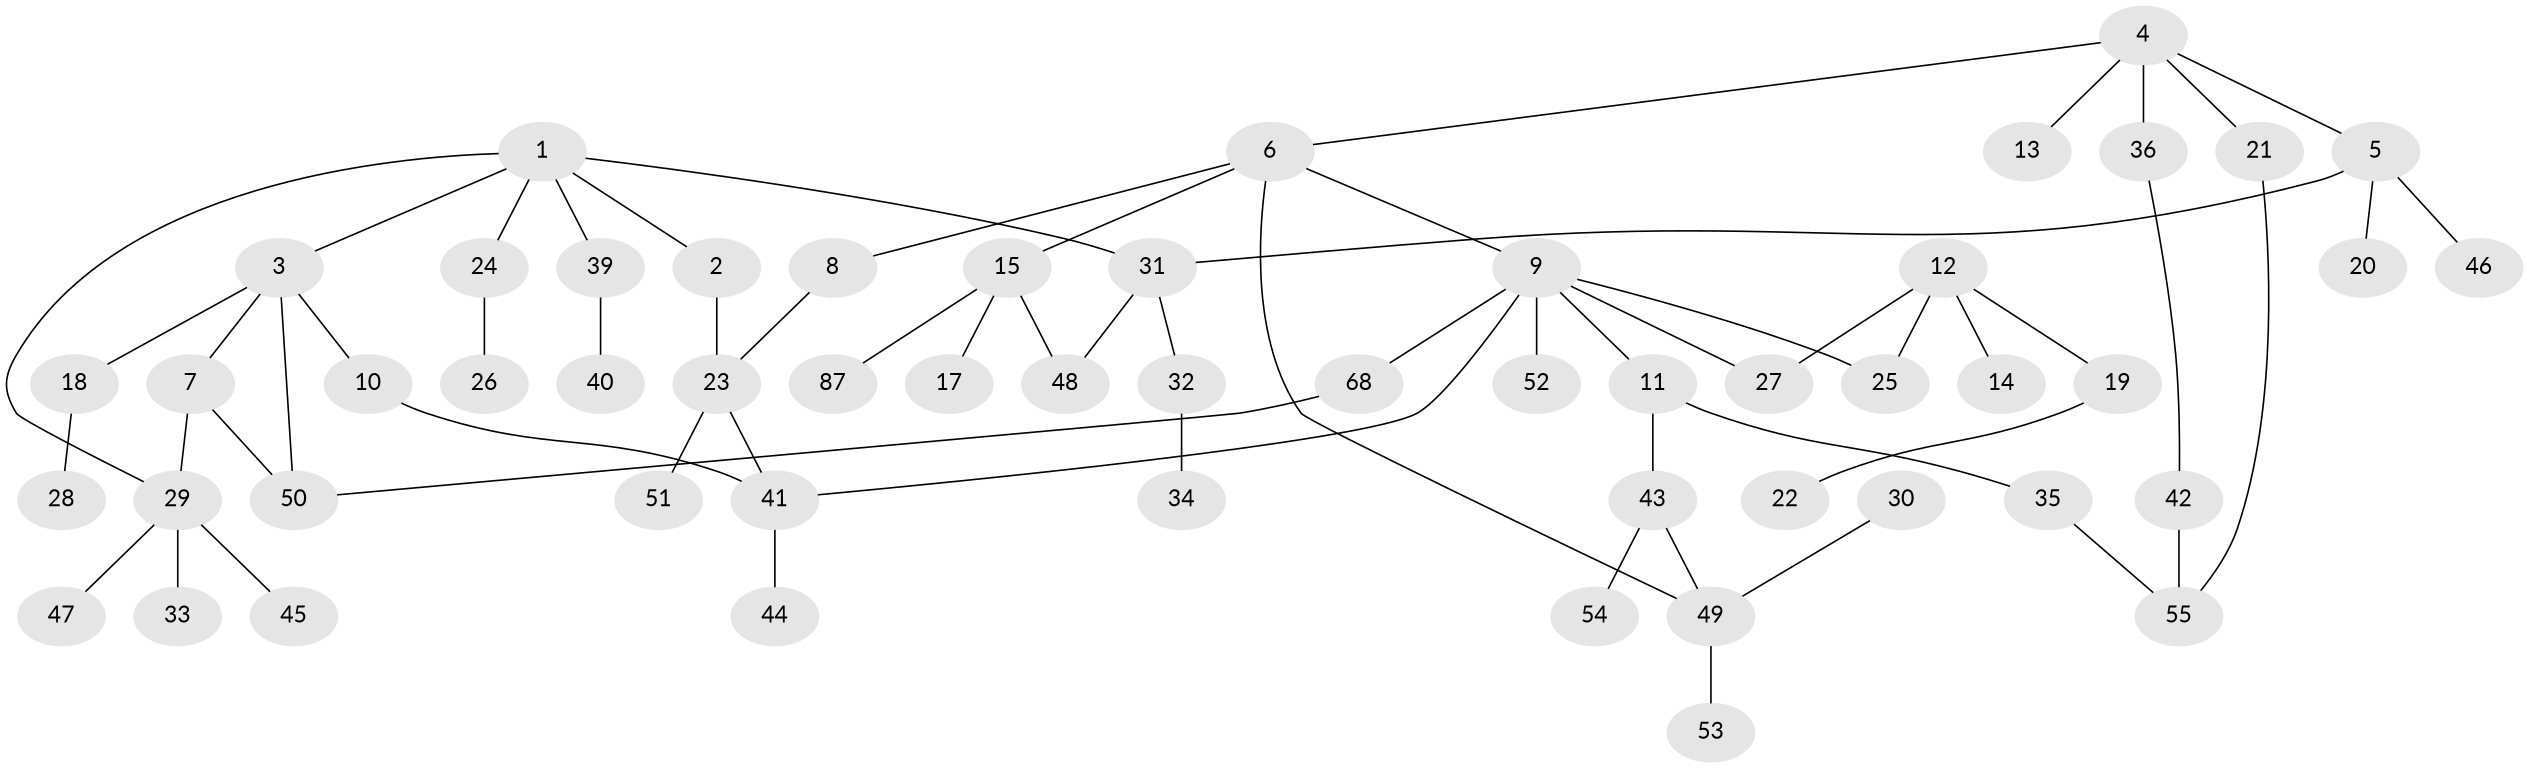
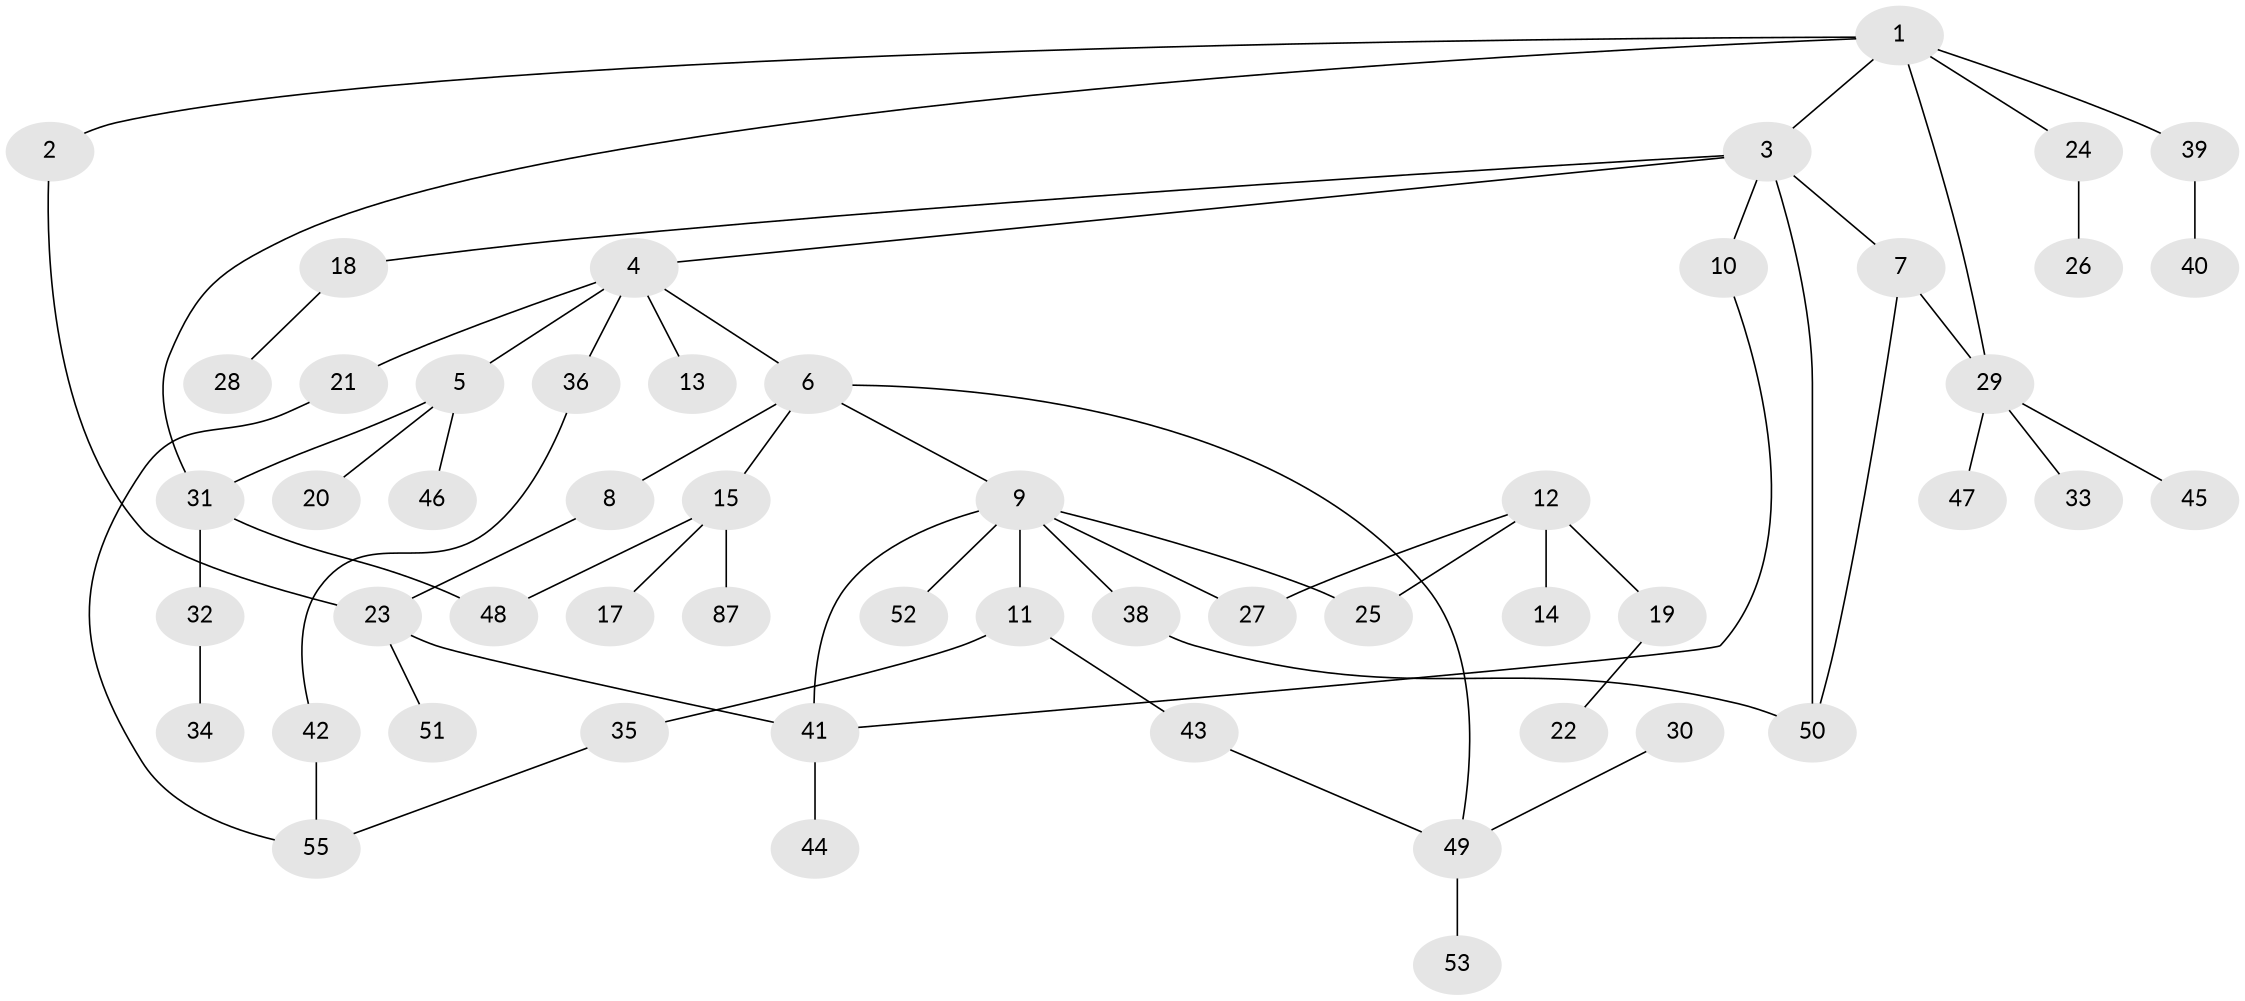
none -> (1201, 210)
(1359, 384) -> (1136, 617)
(1595, 617) -> none
